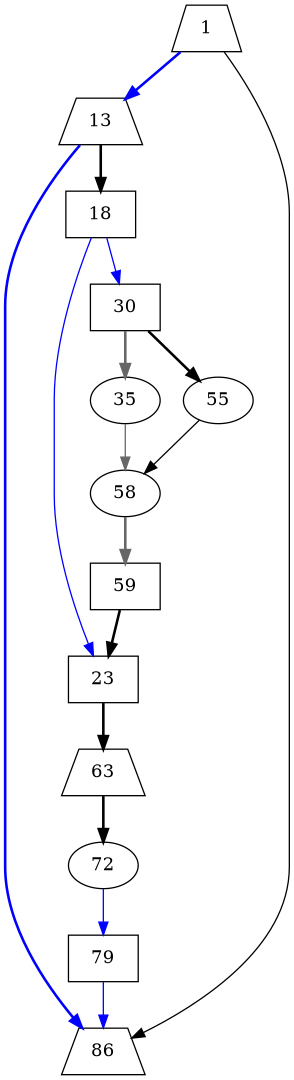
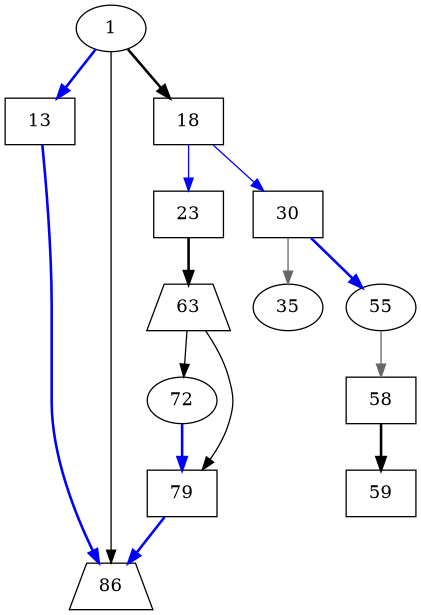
(207, 28) -> (111, 28)
(101, 121) -> (40, 121)
(101, 162) -> (145, 69)
(125, 348) -> (288, 255)
(169, 351) -> (332, 258)
none -> (232, 395)
(125, 441) -> none
(177, 442) -> (381, 348)
(125, 493) -> (381, 400)
(125, 534) -> (381, 441)
(116, 627) -> none
(103, 813) -> (186, 348)
(103, 906) -> (182, 441)
(103, 999) -> (151, 535)
